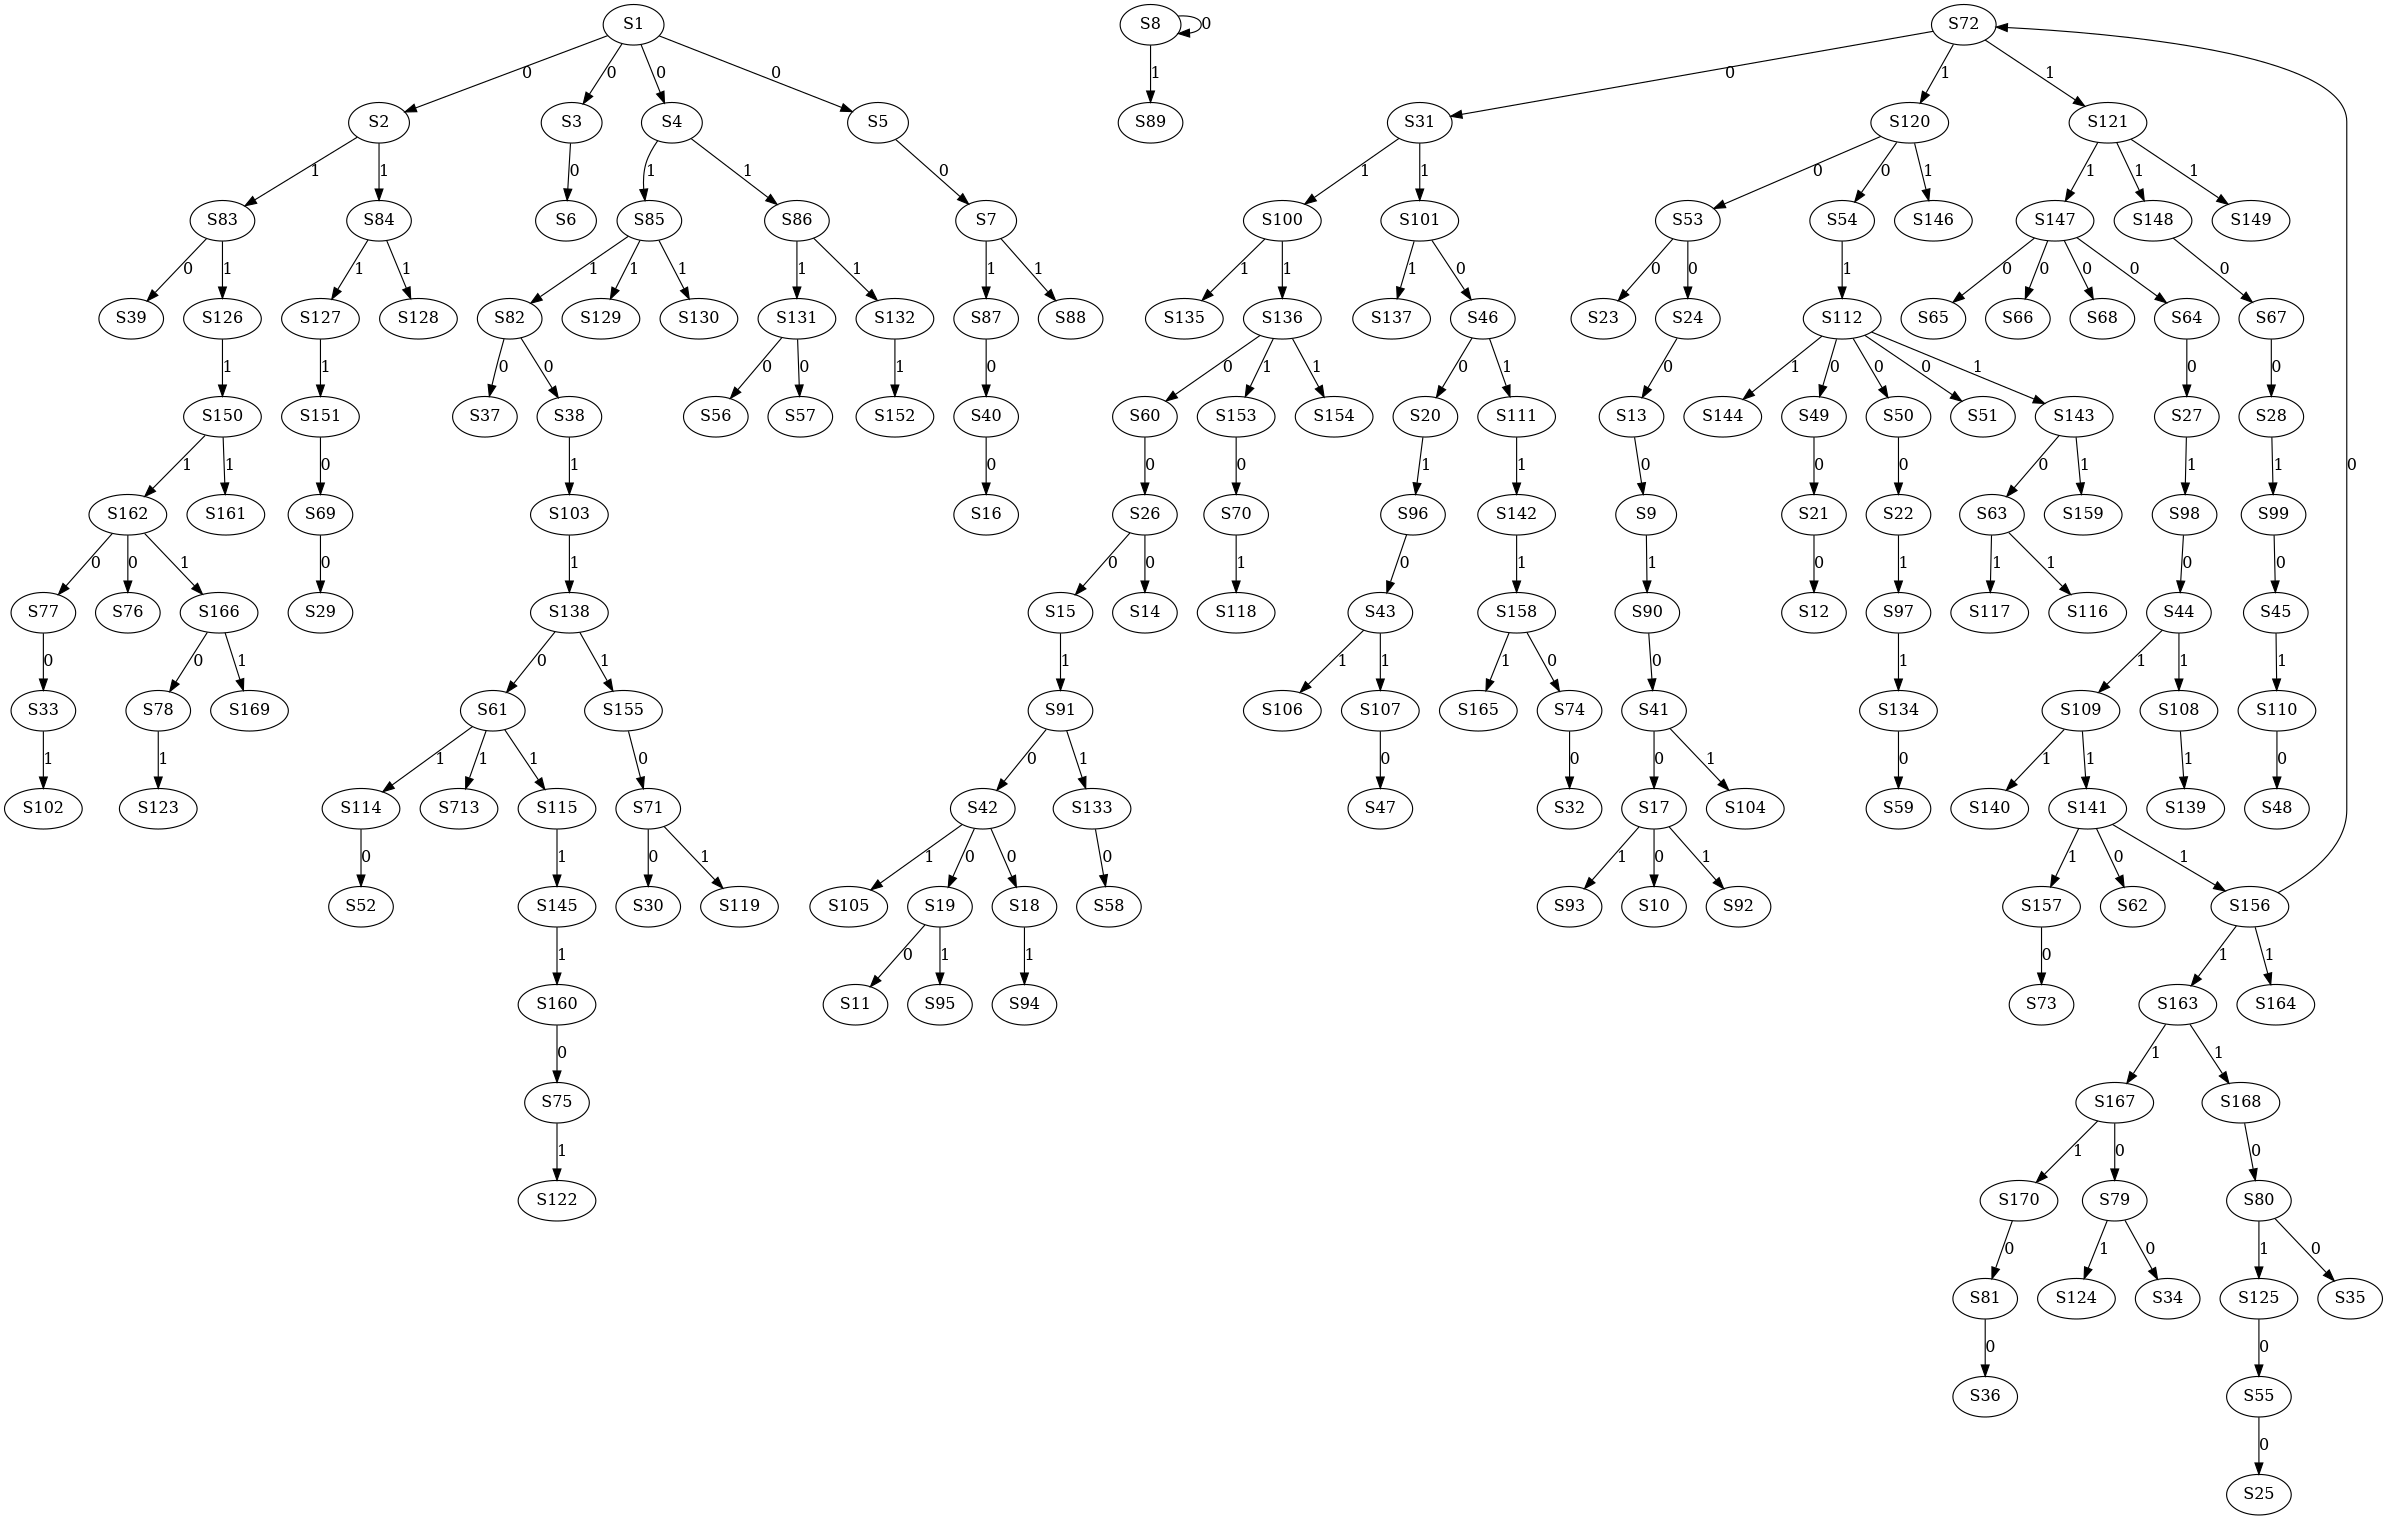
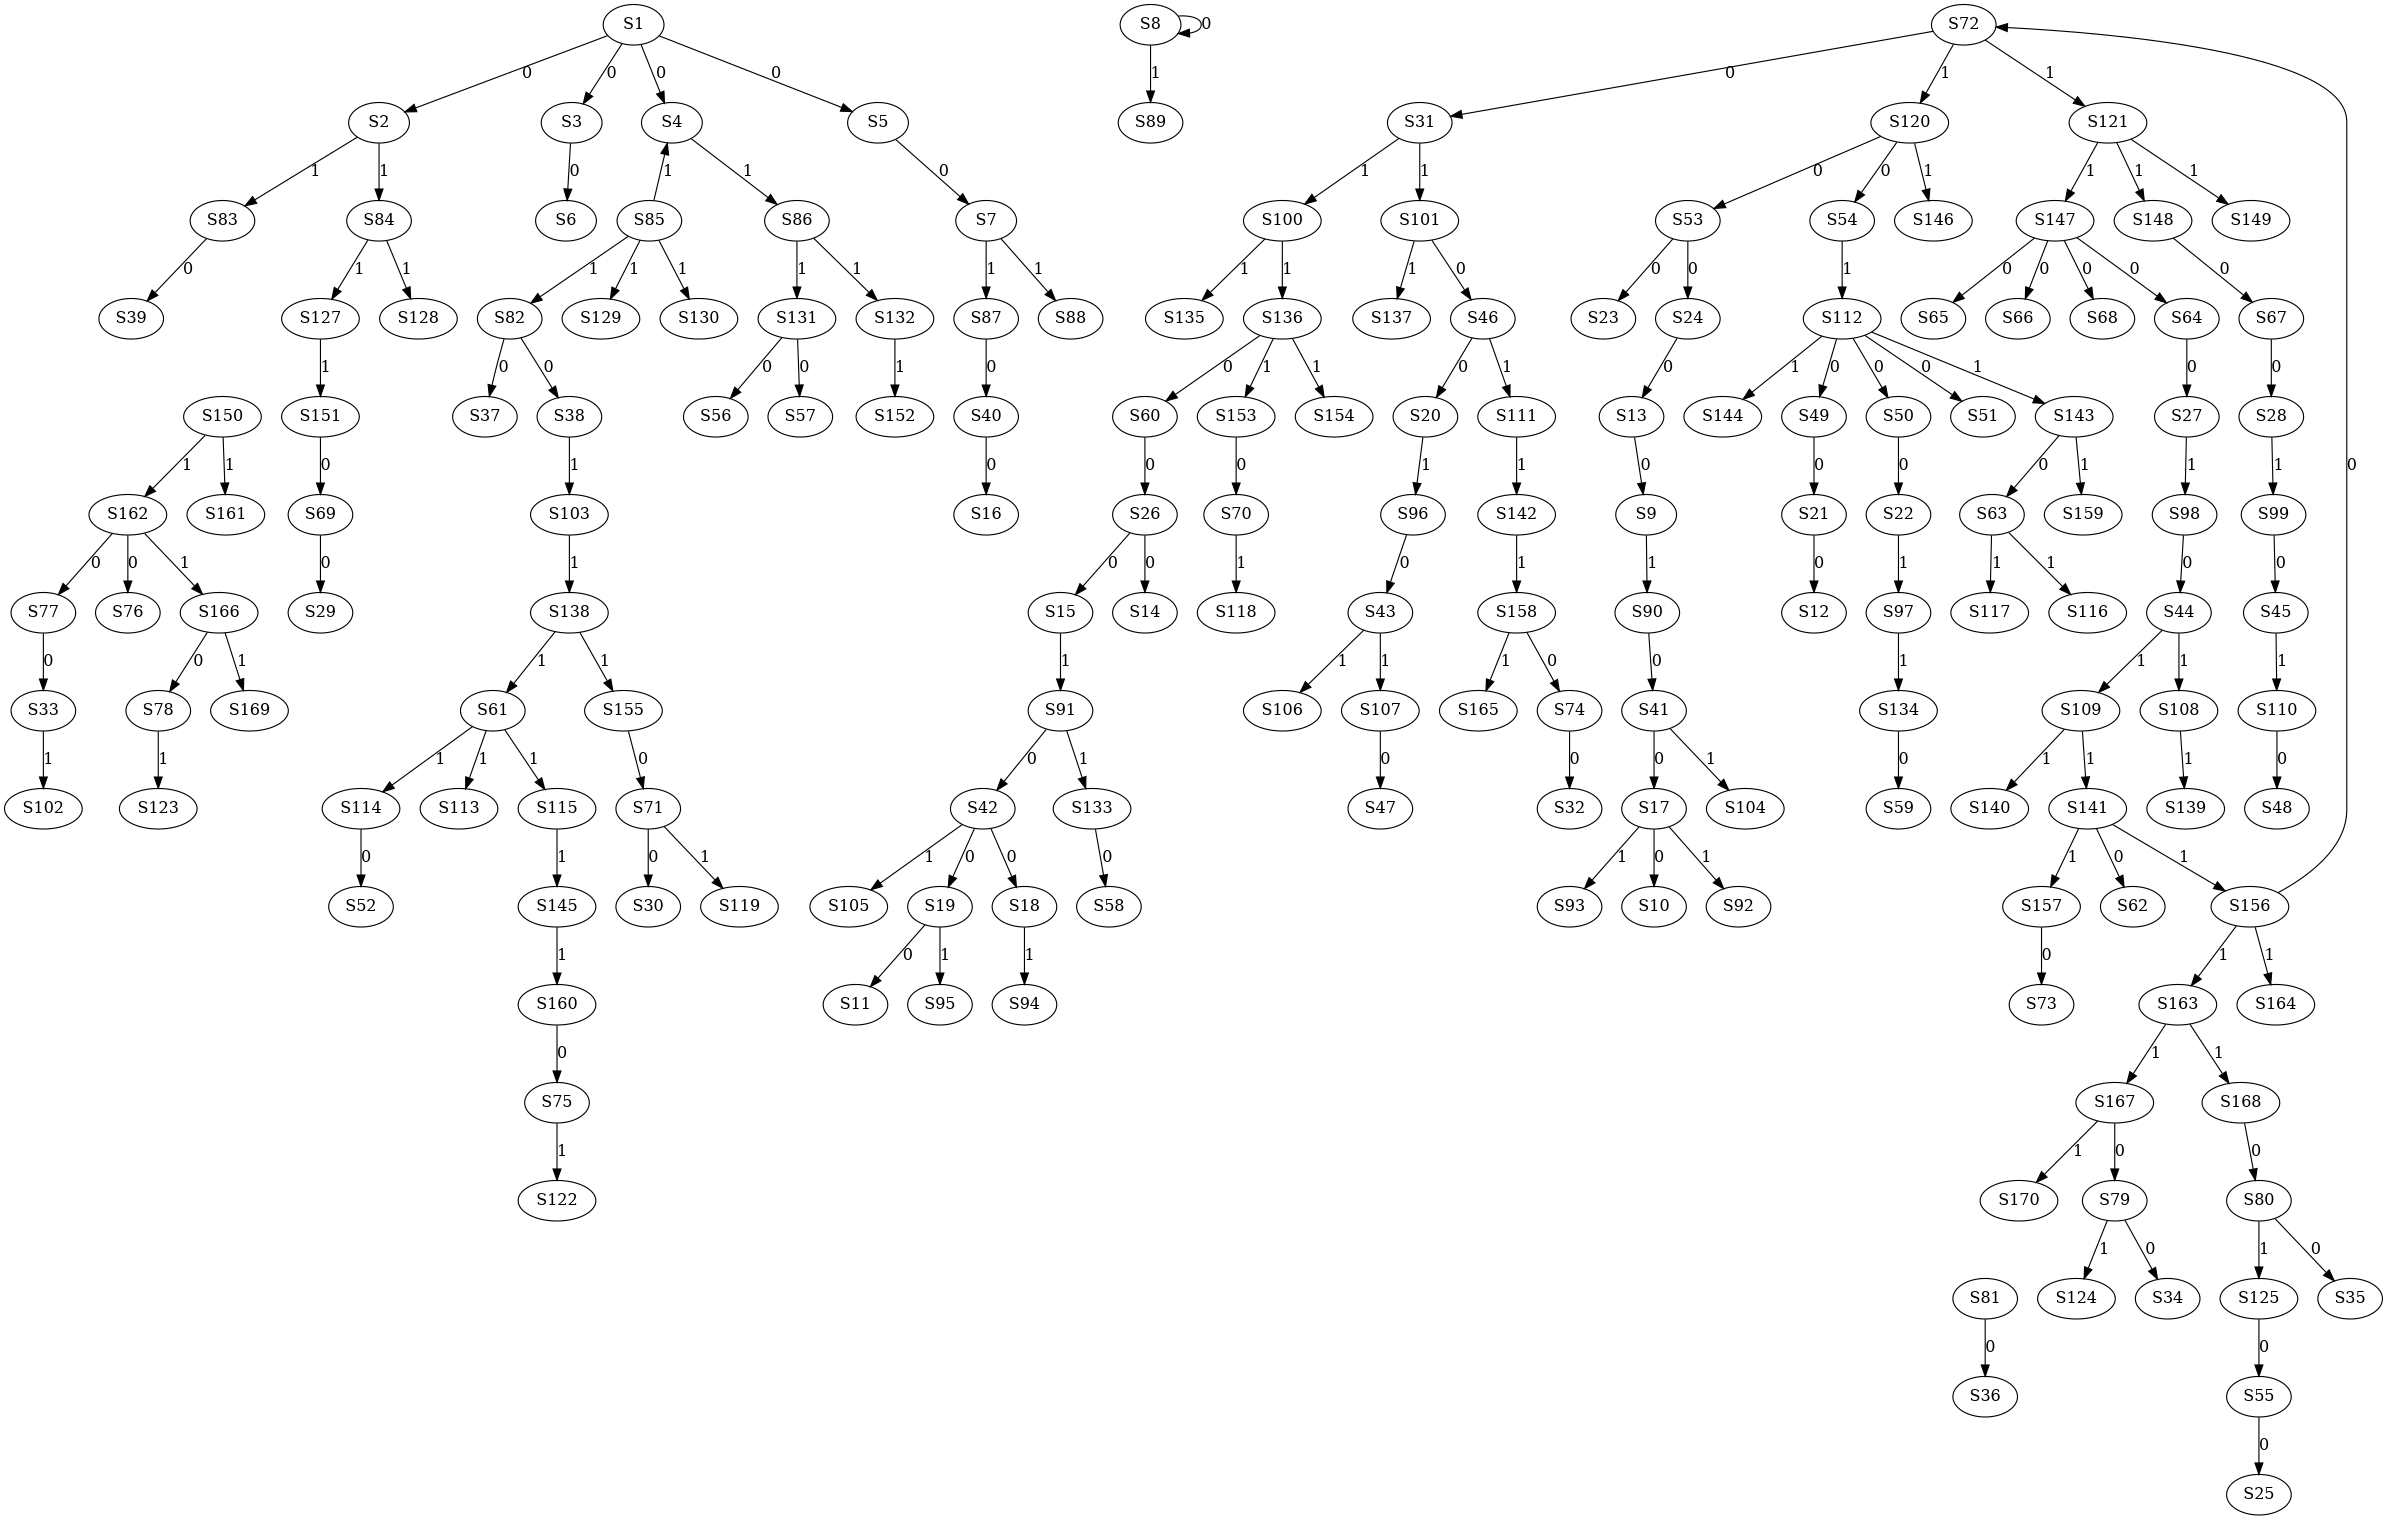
(646, 164) -> (659, 177)
(222, 319) -> none
(542, 662) -> (542, 662)
(459, 809) -> (459, 809)
(2004, 1244) -> none
